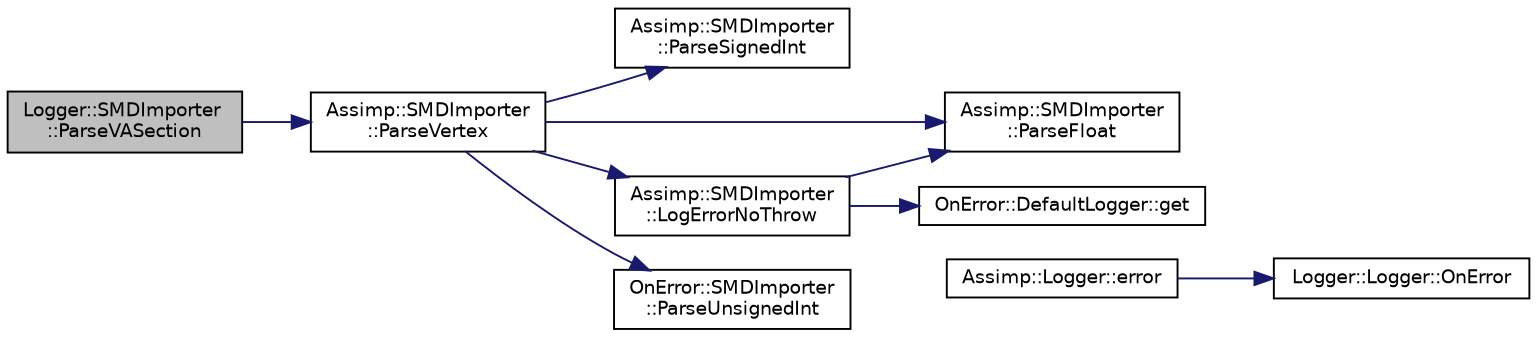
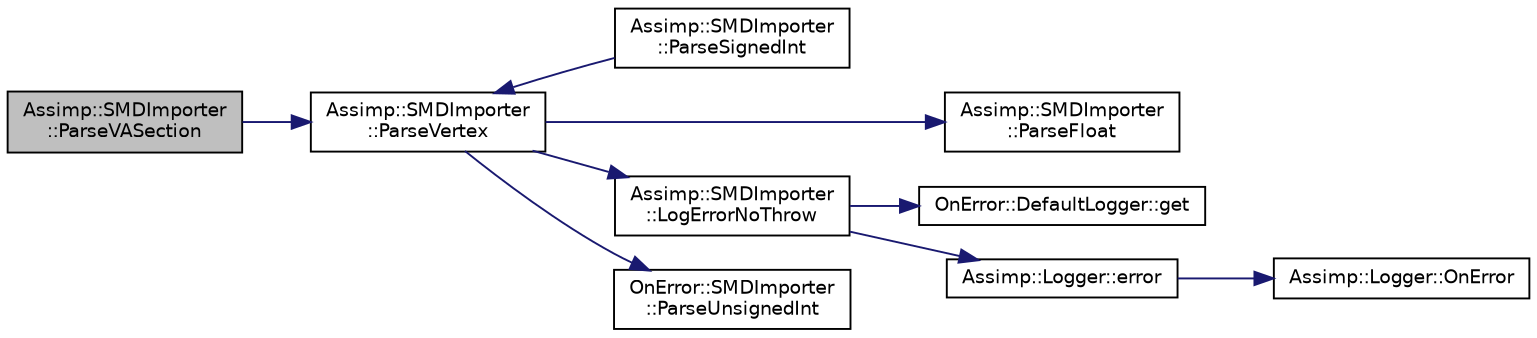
(597, 88) -> (564, 72)
(125, 122) -> (125, 122)
(888, 166) -> (905, 244)
(1402, 278) -> (1402, 278)
